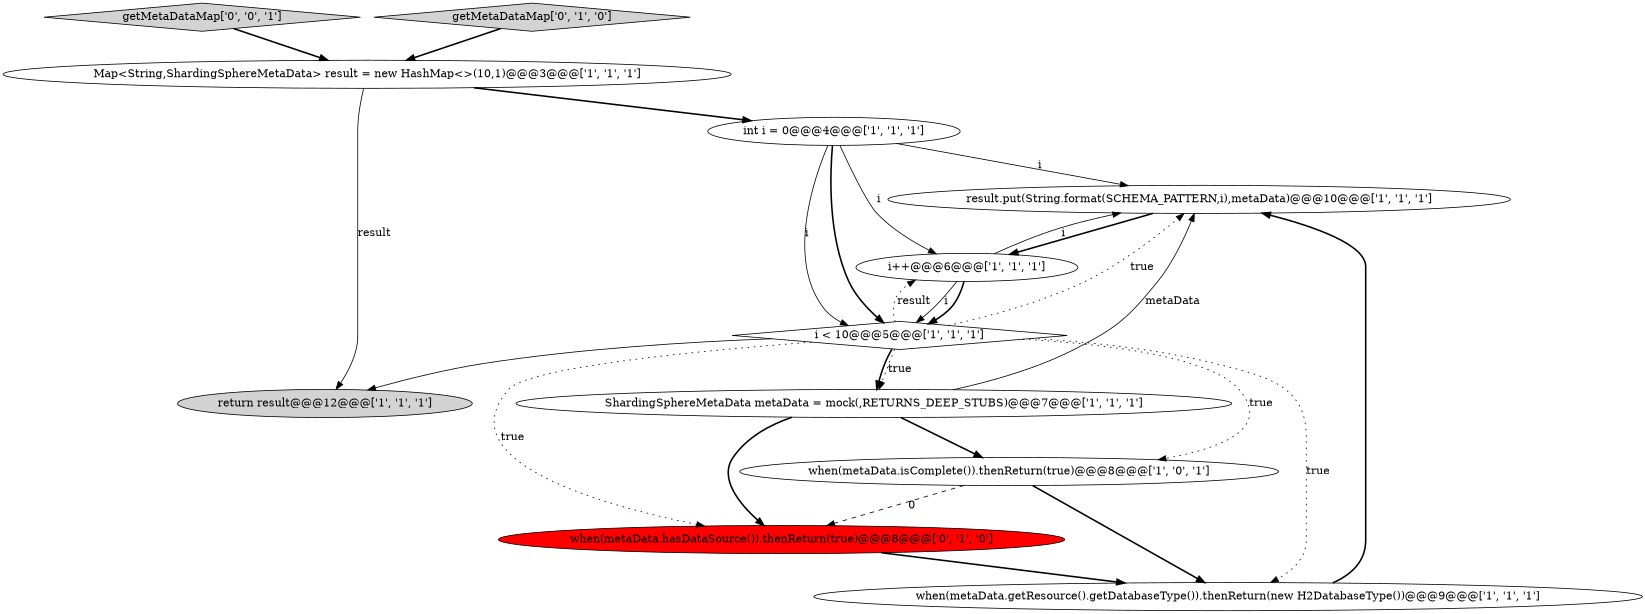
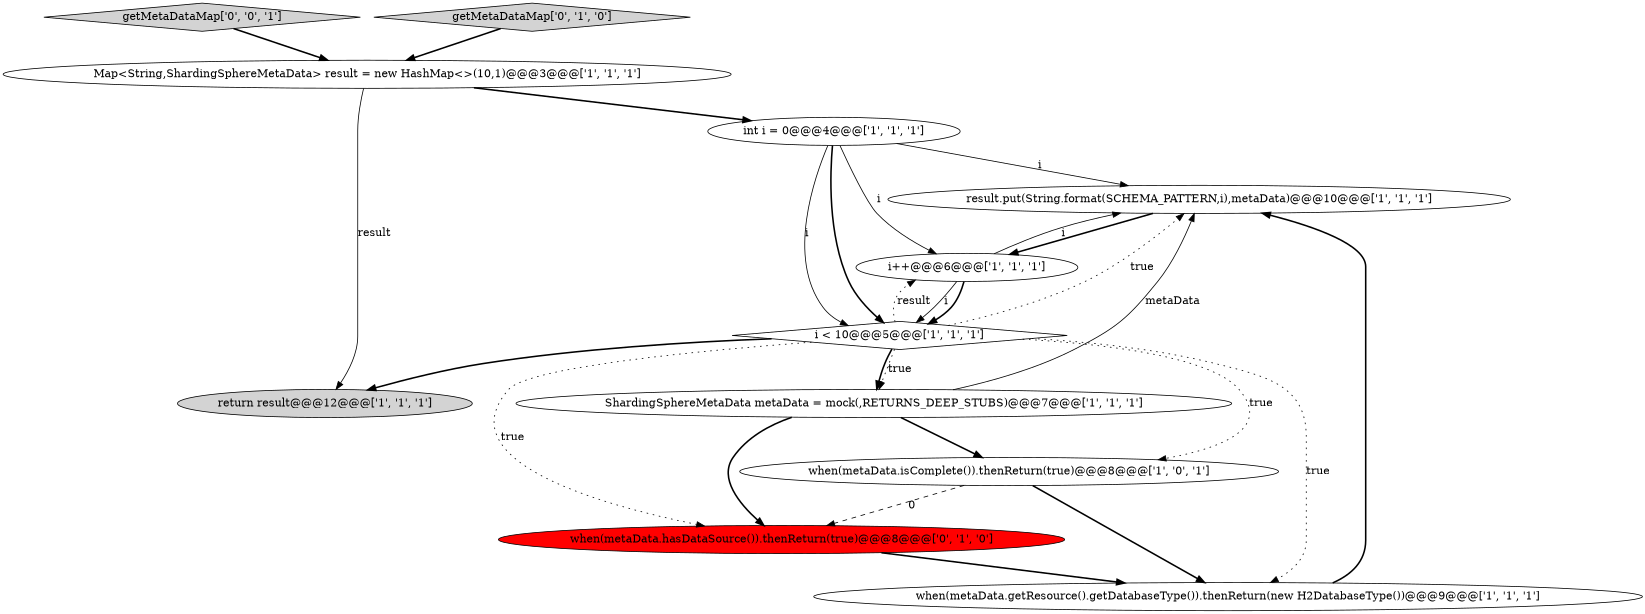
(572, 352) -> (572, 352)
